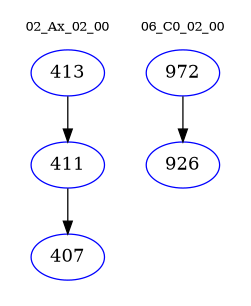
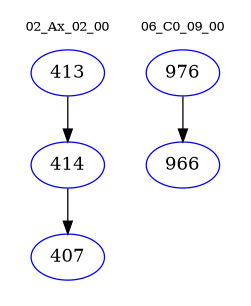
(183, 28) -> (183, 28)
(183, 73) -> (183, 73)
(68, 165) -> (68, 165)
(183, 165) -> (183, 165)
